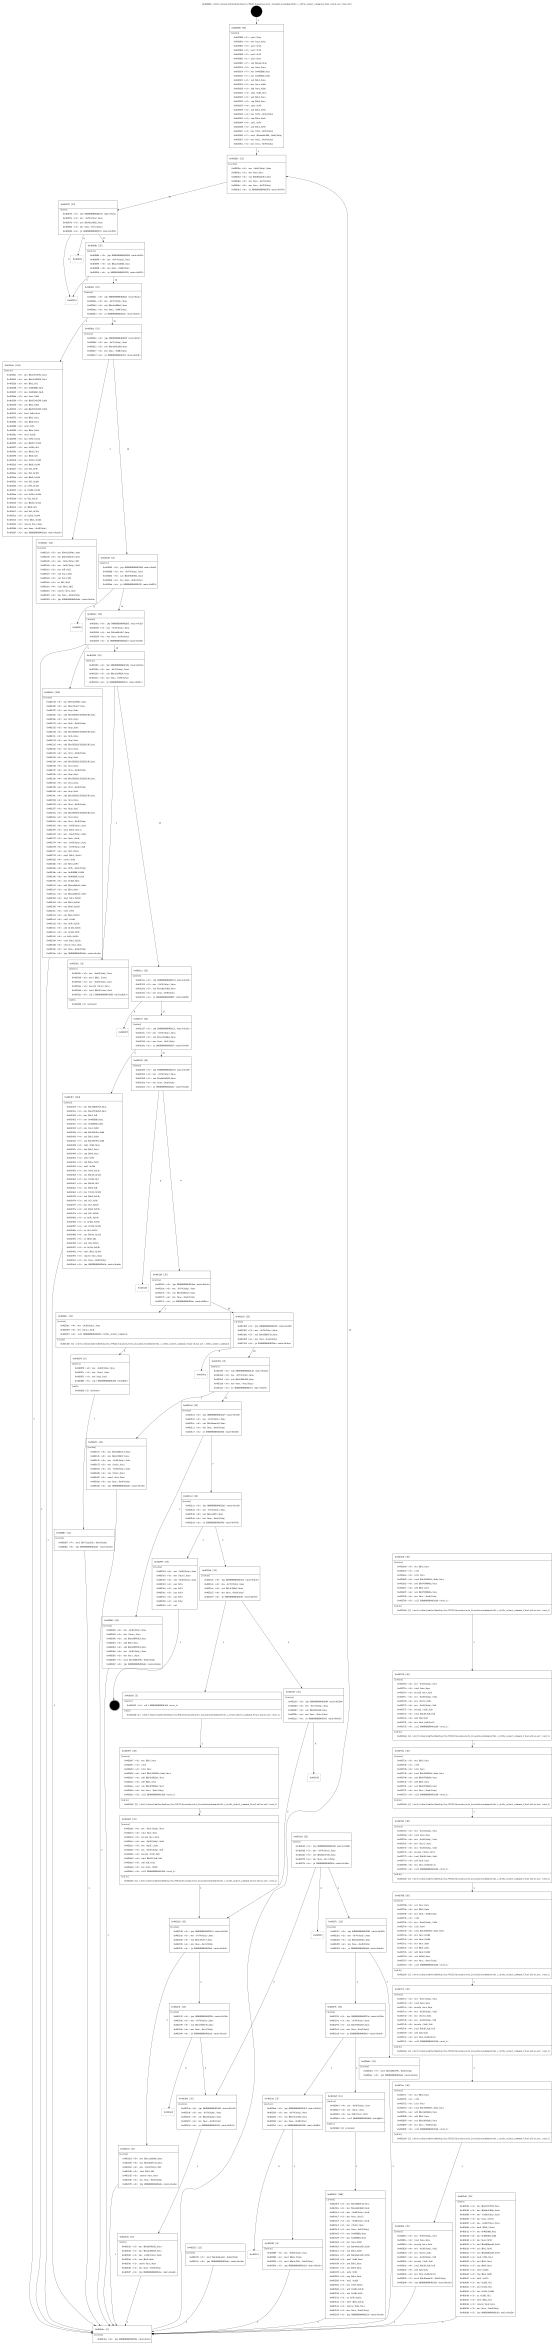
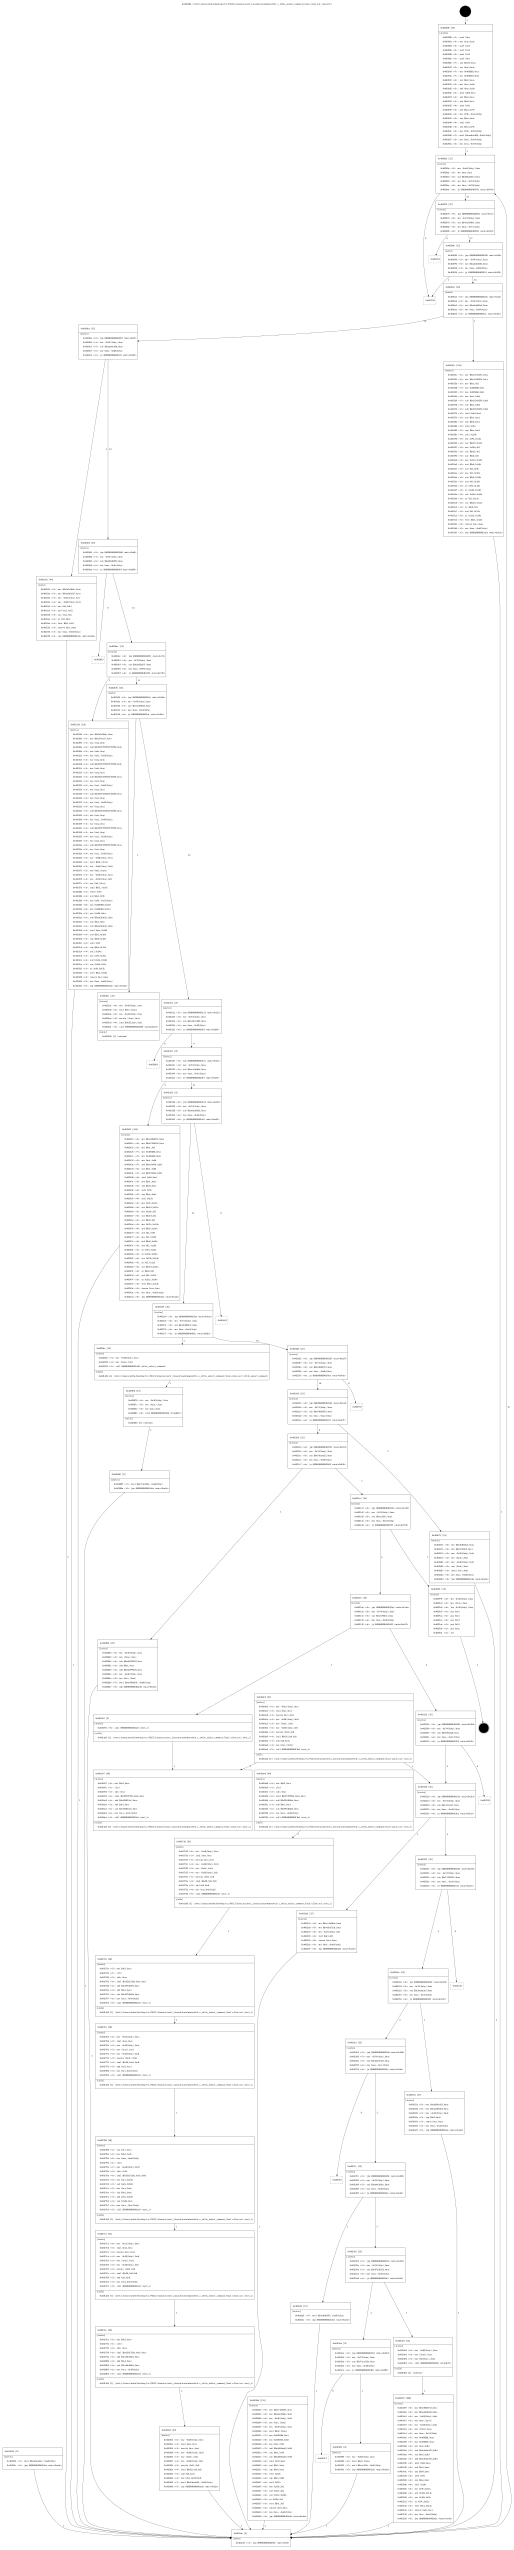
(64, 265) -> (424, 243)
(40, 1492) -> (66, 1663)
(199, 1811) -> (249, 1766)
(272, 1983) -> (397, 2020)
